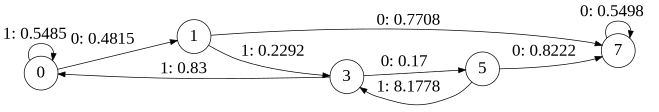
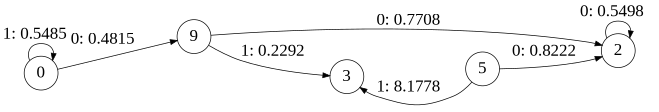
(194, 37) -> (194, 37)
(618, 51) -> (618, 51)
(411, 73) -> none
(198, 78) -> none
